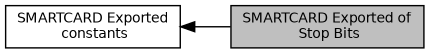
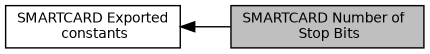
(327, 27) -> (327, 27)
